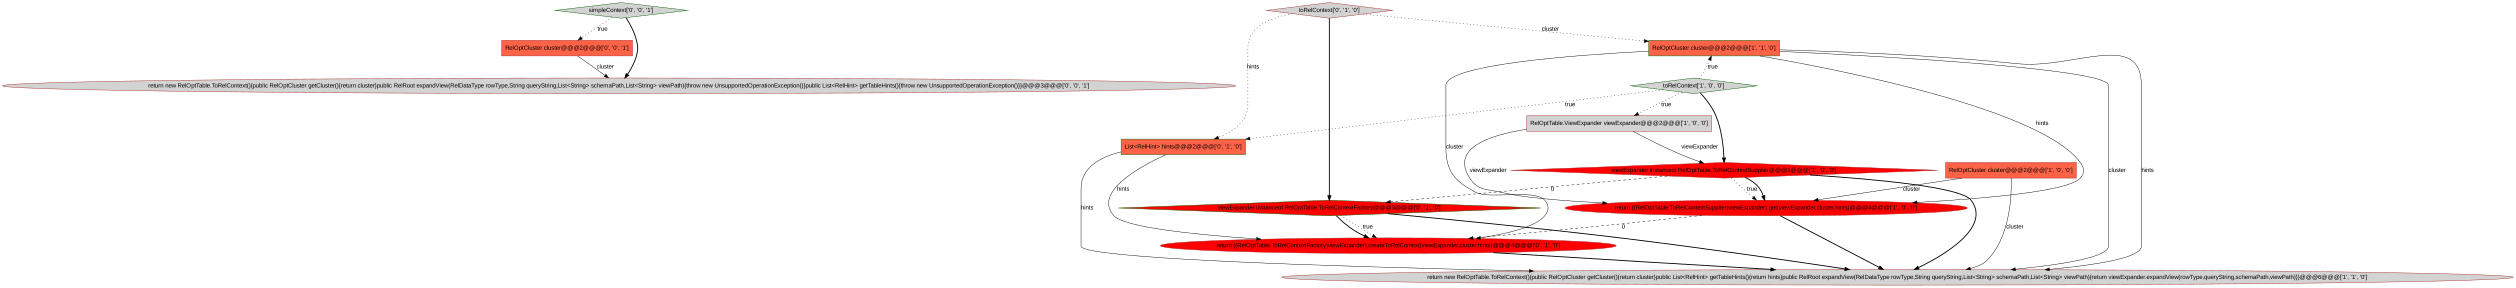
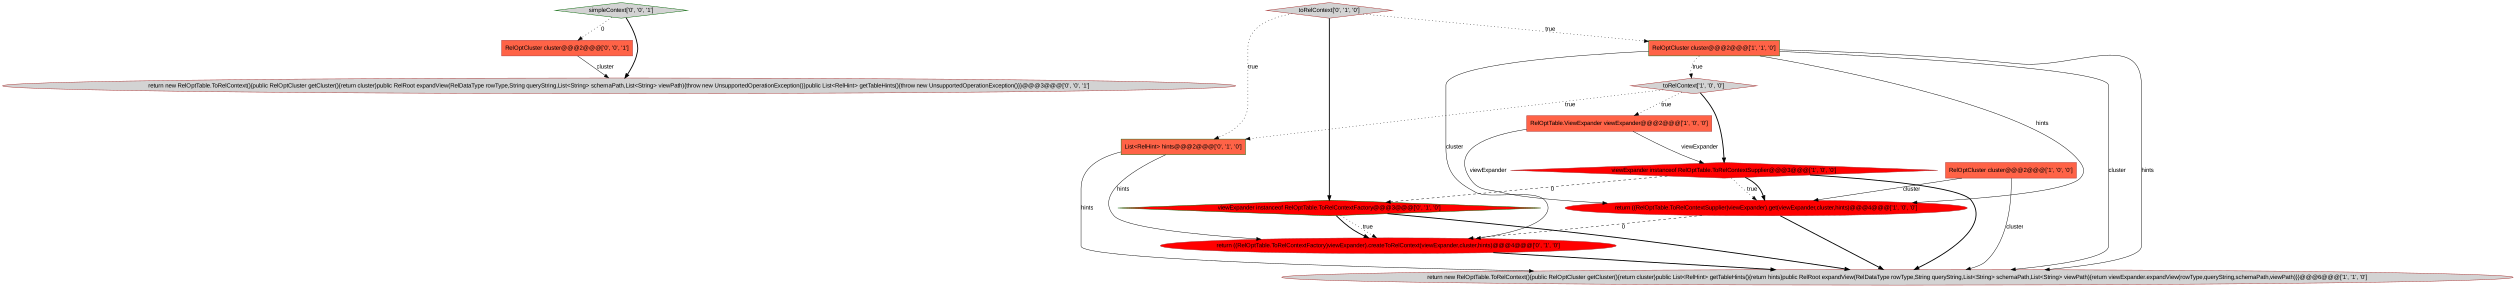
(603, 29) -> (603, 29)
(1550, 29) -> (1550, 29)
(1253, 67) -> (1253, 67)
(1705, 70) -> (1692, 64)
(1694, 86) -> (1694, 86)
(1619, 124) -> (1619, 124)
